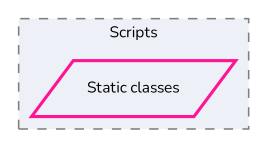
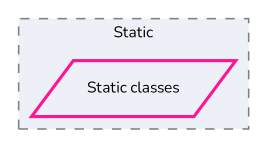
(134, 33) -> (134, 33)
